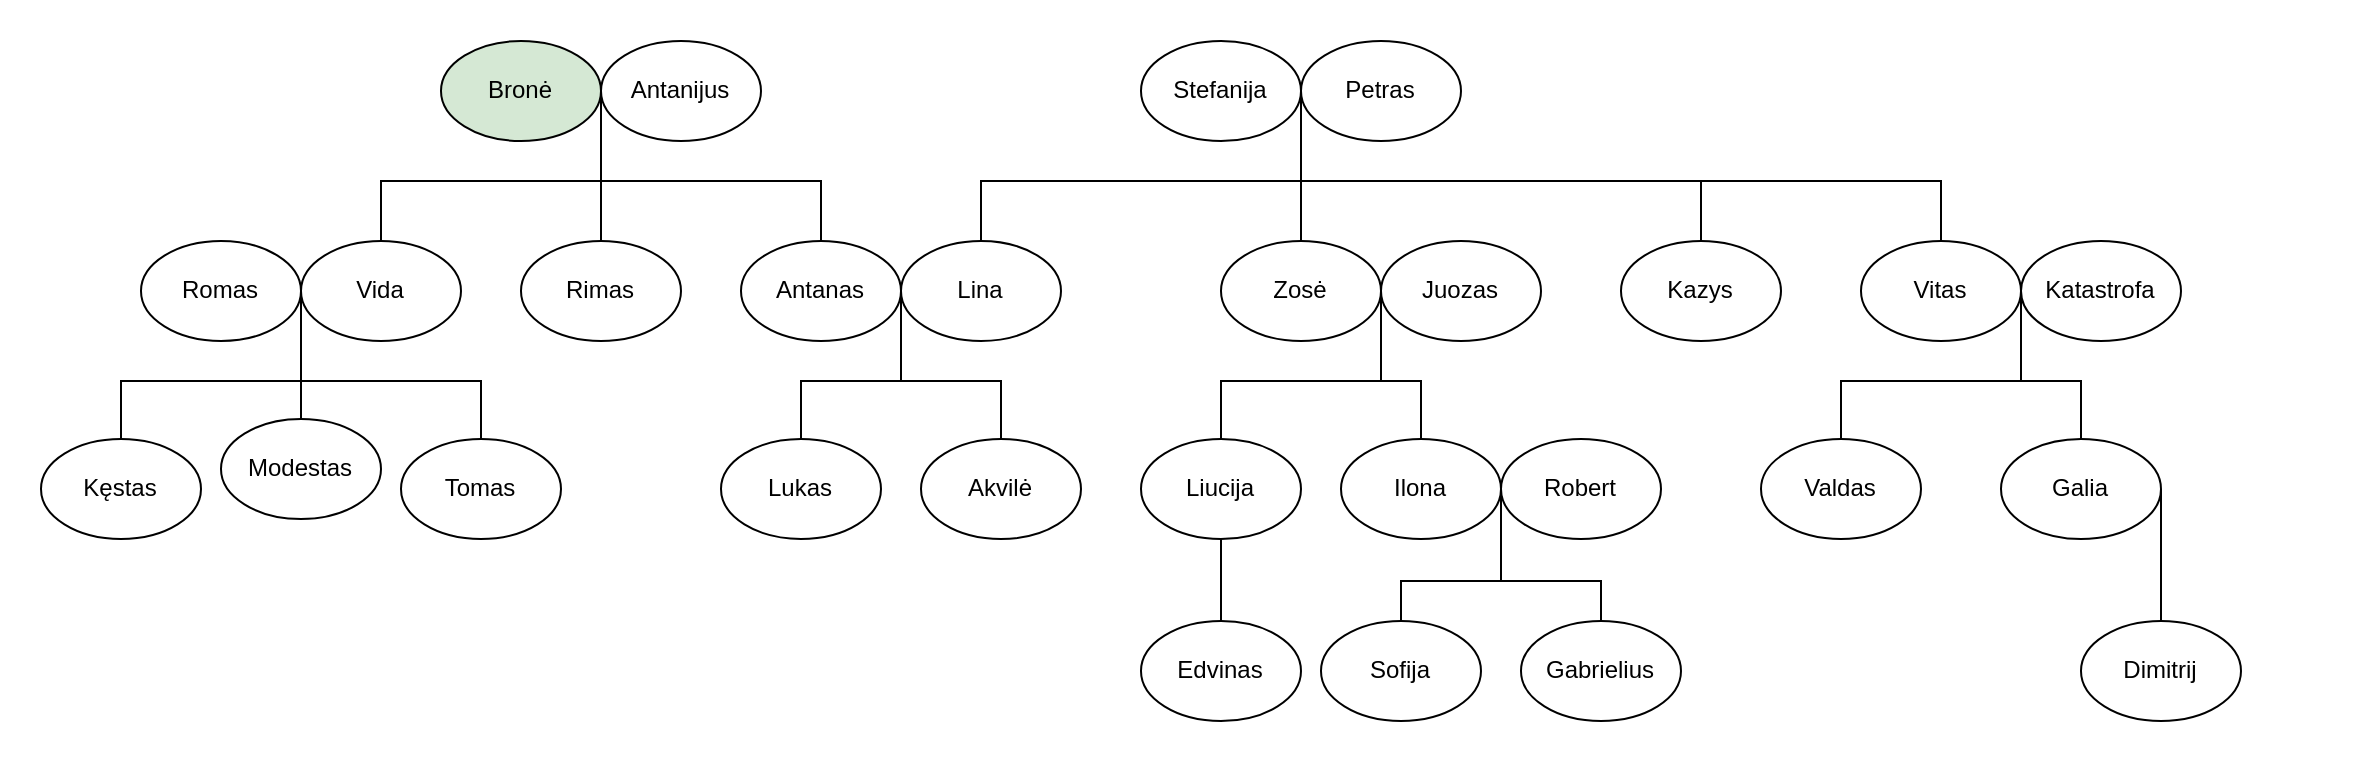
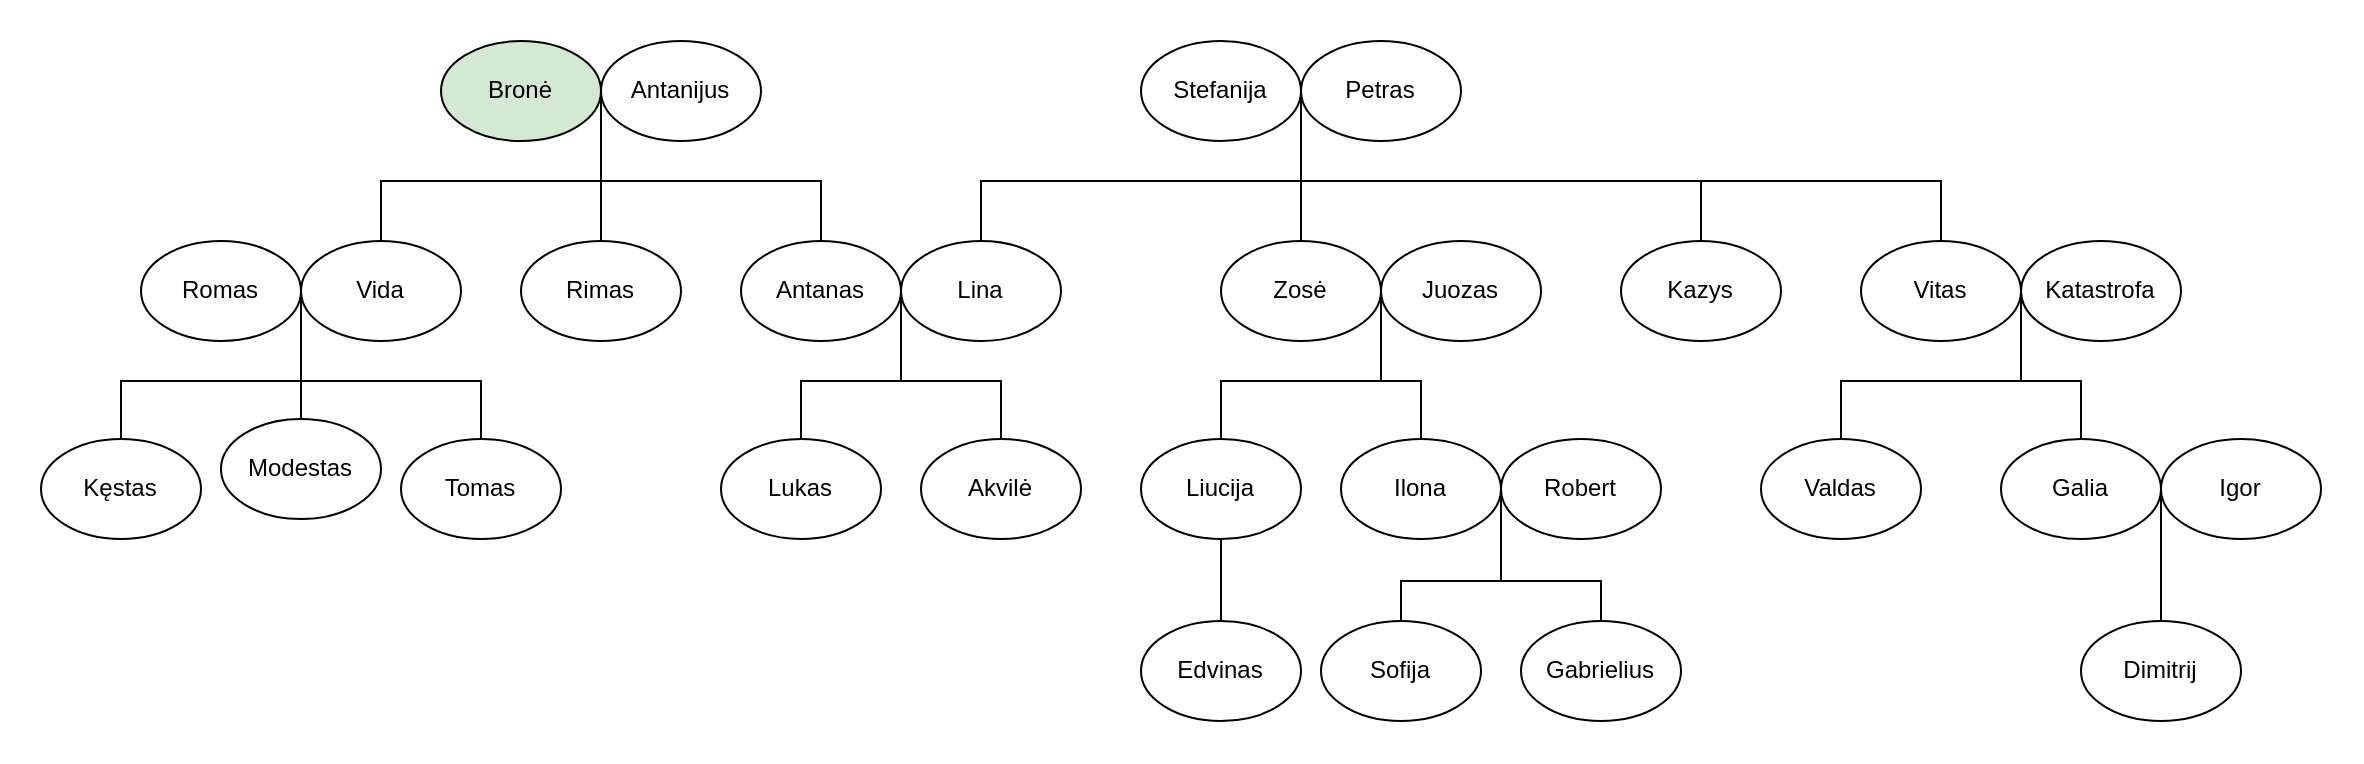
none -> (2241, 489)
